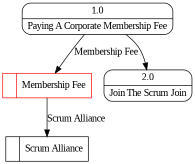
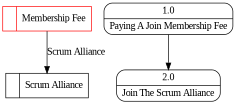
(98, 26) -> (168, 26)
(72, 51) -> none
(148, 93) -> (168, 93)
